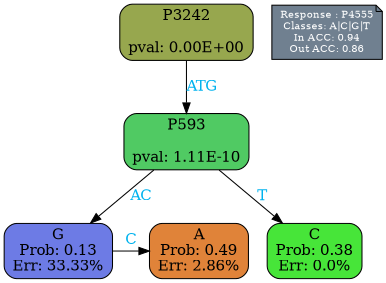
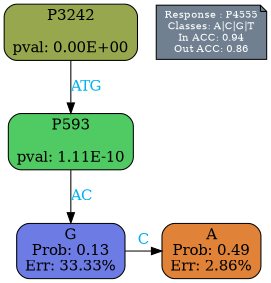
(315, 251) -> none
